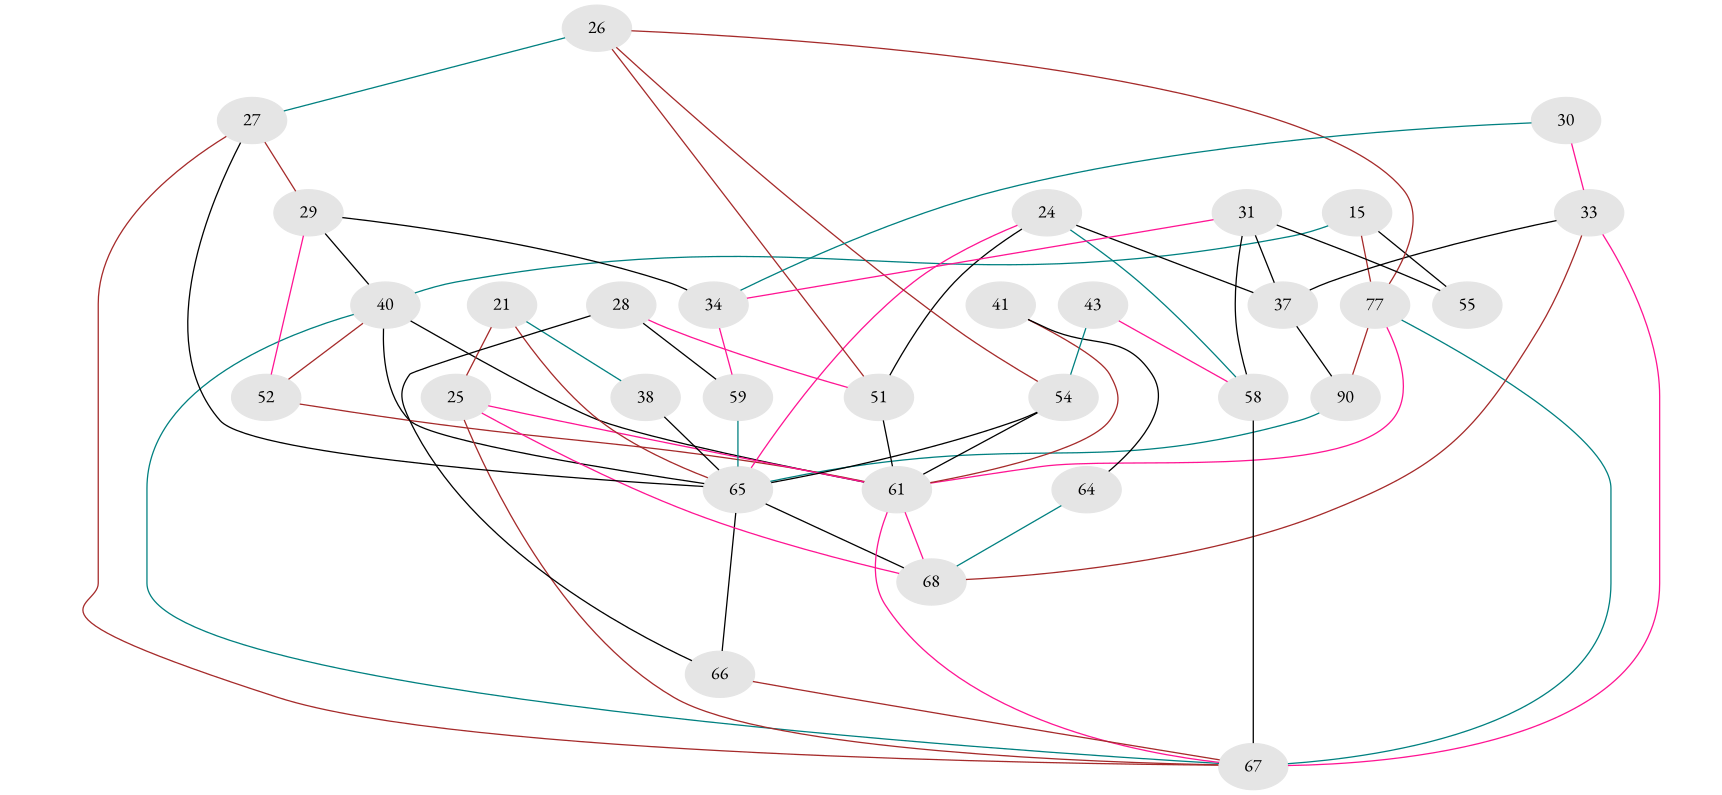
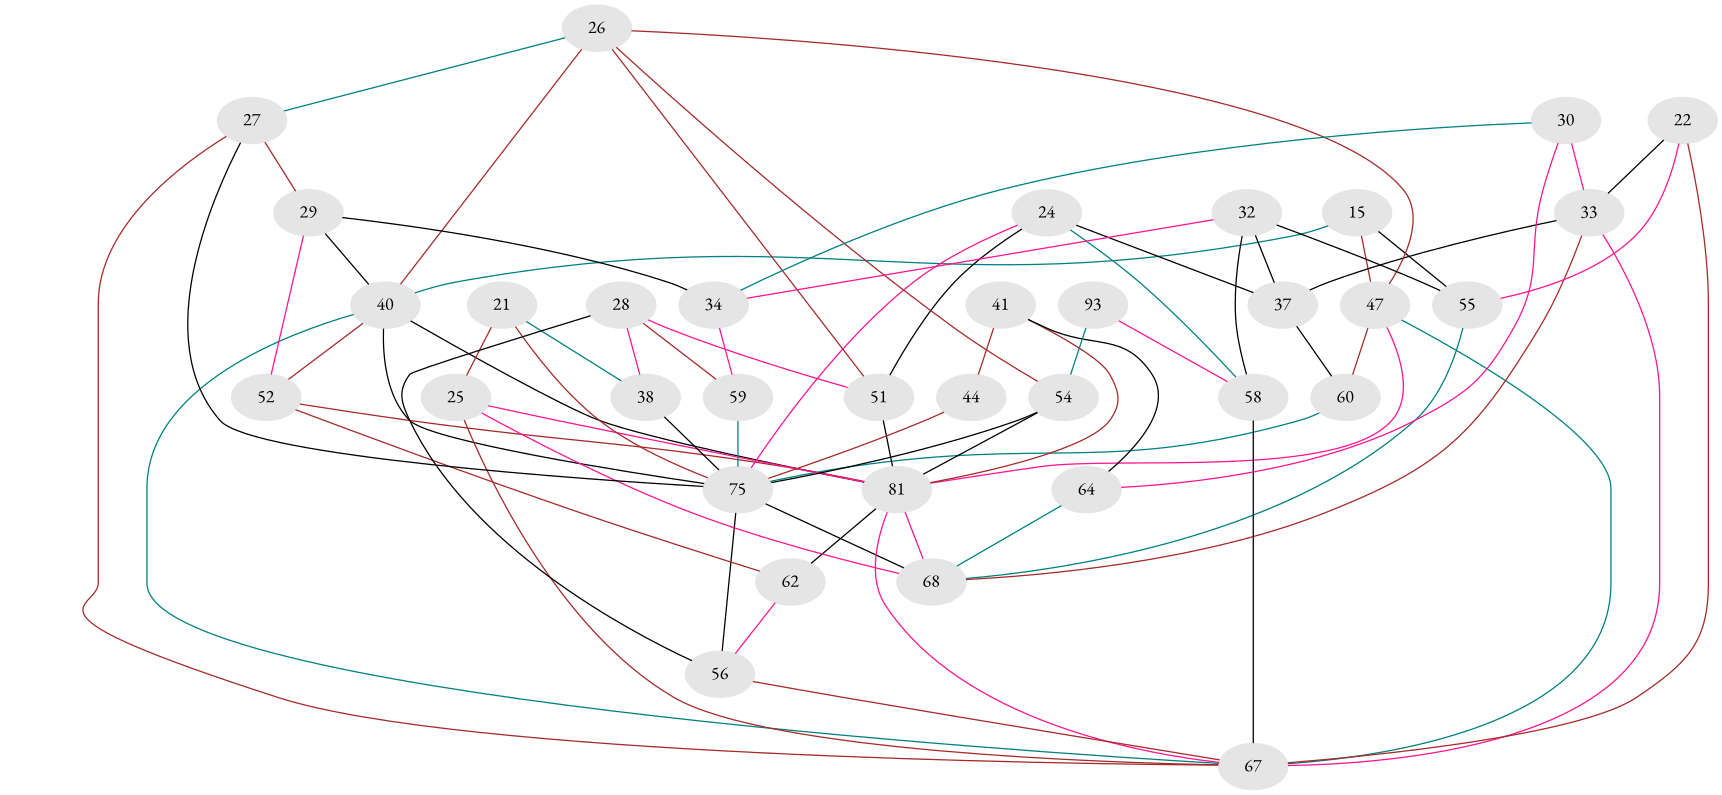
none -> (1683, 121)
none -> (491, 167)
(1247, 213) -> (1247, 213)
(1093, 305) -> (1093, 305)
(1375, 305) -> (1375, 305)
none -> (633, 351)
(680, 351) -> (680, 351)
none -> (971, 397)
(1346, 397) -> (1346, 397)
none -> (1440, 406)
(738, 490) -> (738, 490)
(897, 490) -> (897, 490)
none -> (1266, 509)
none -> (790, 582)
(720, 674) -> (720, 674)
